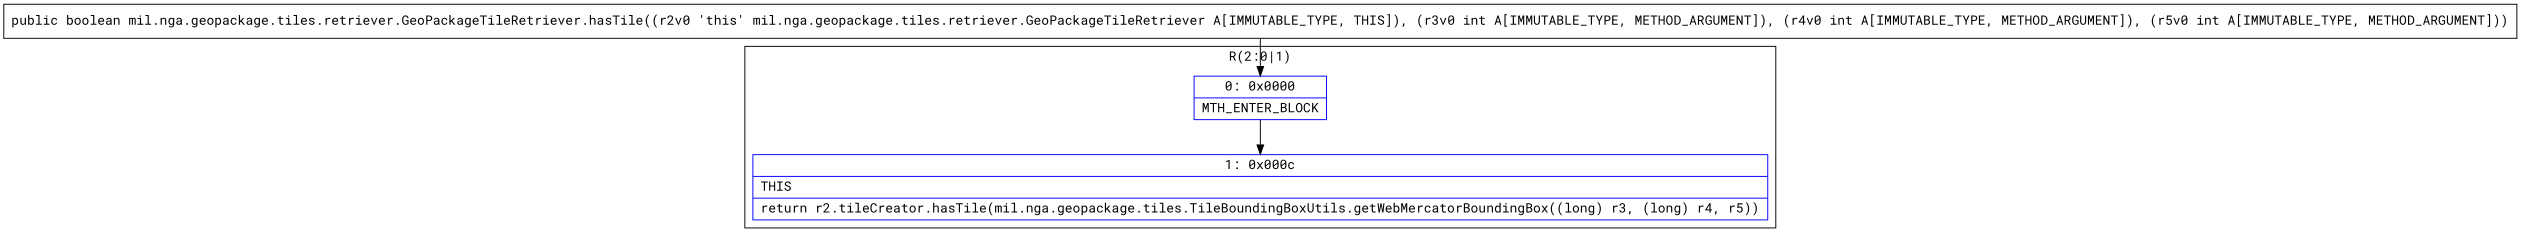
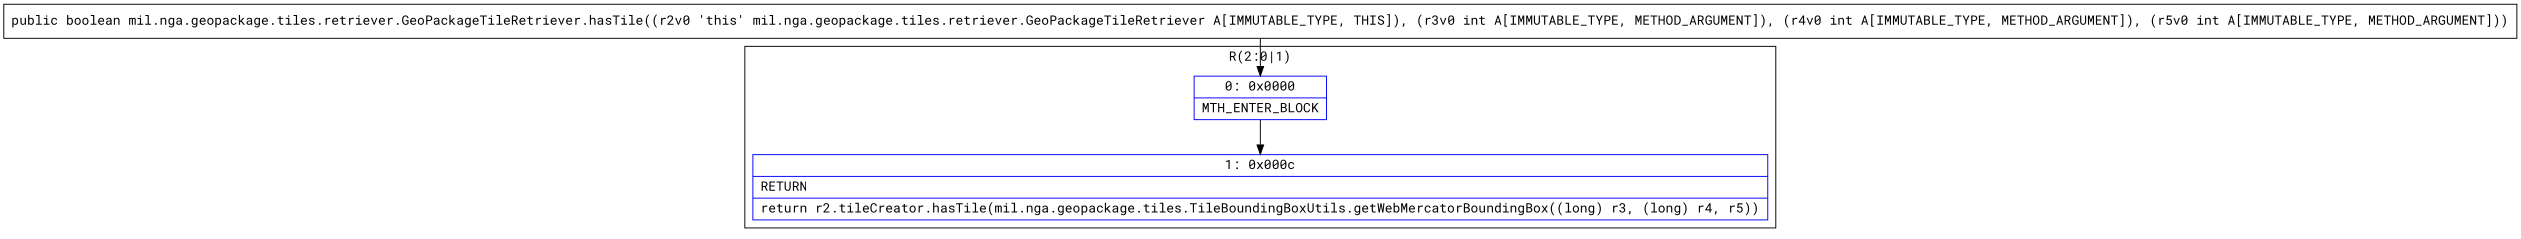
(777, 187) -> (784, 187)
